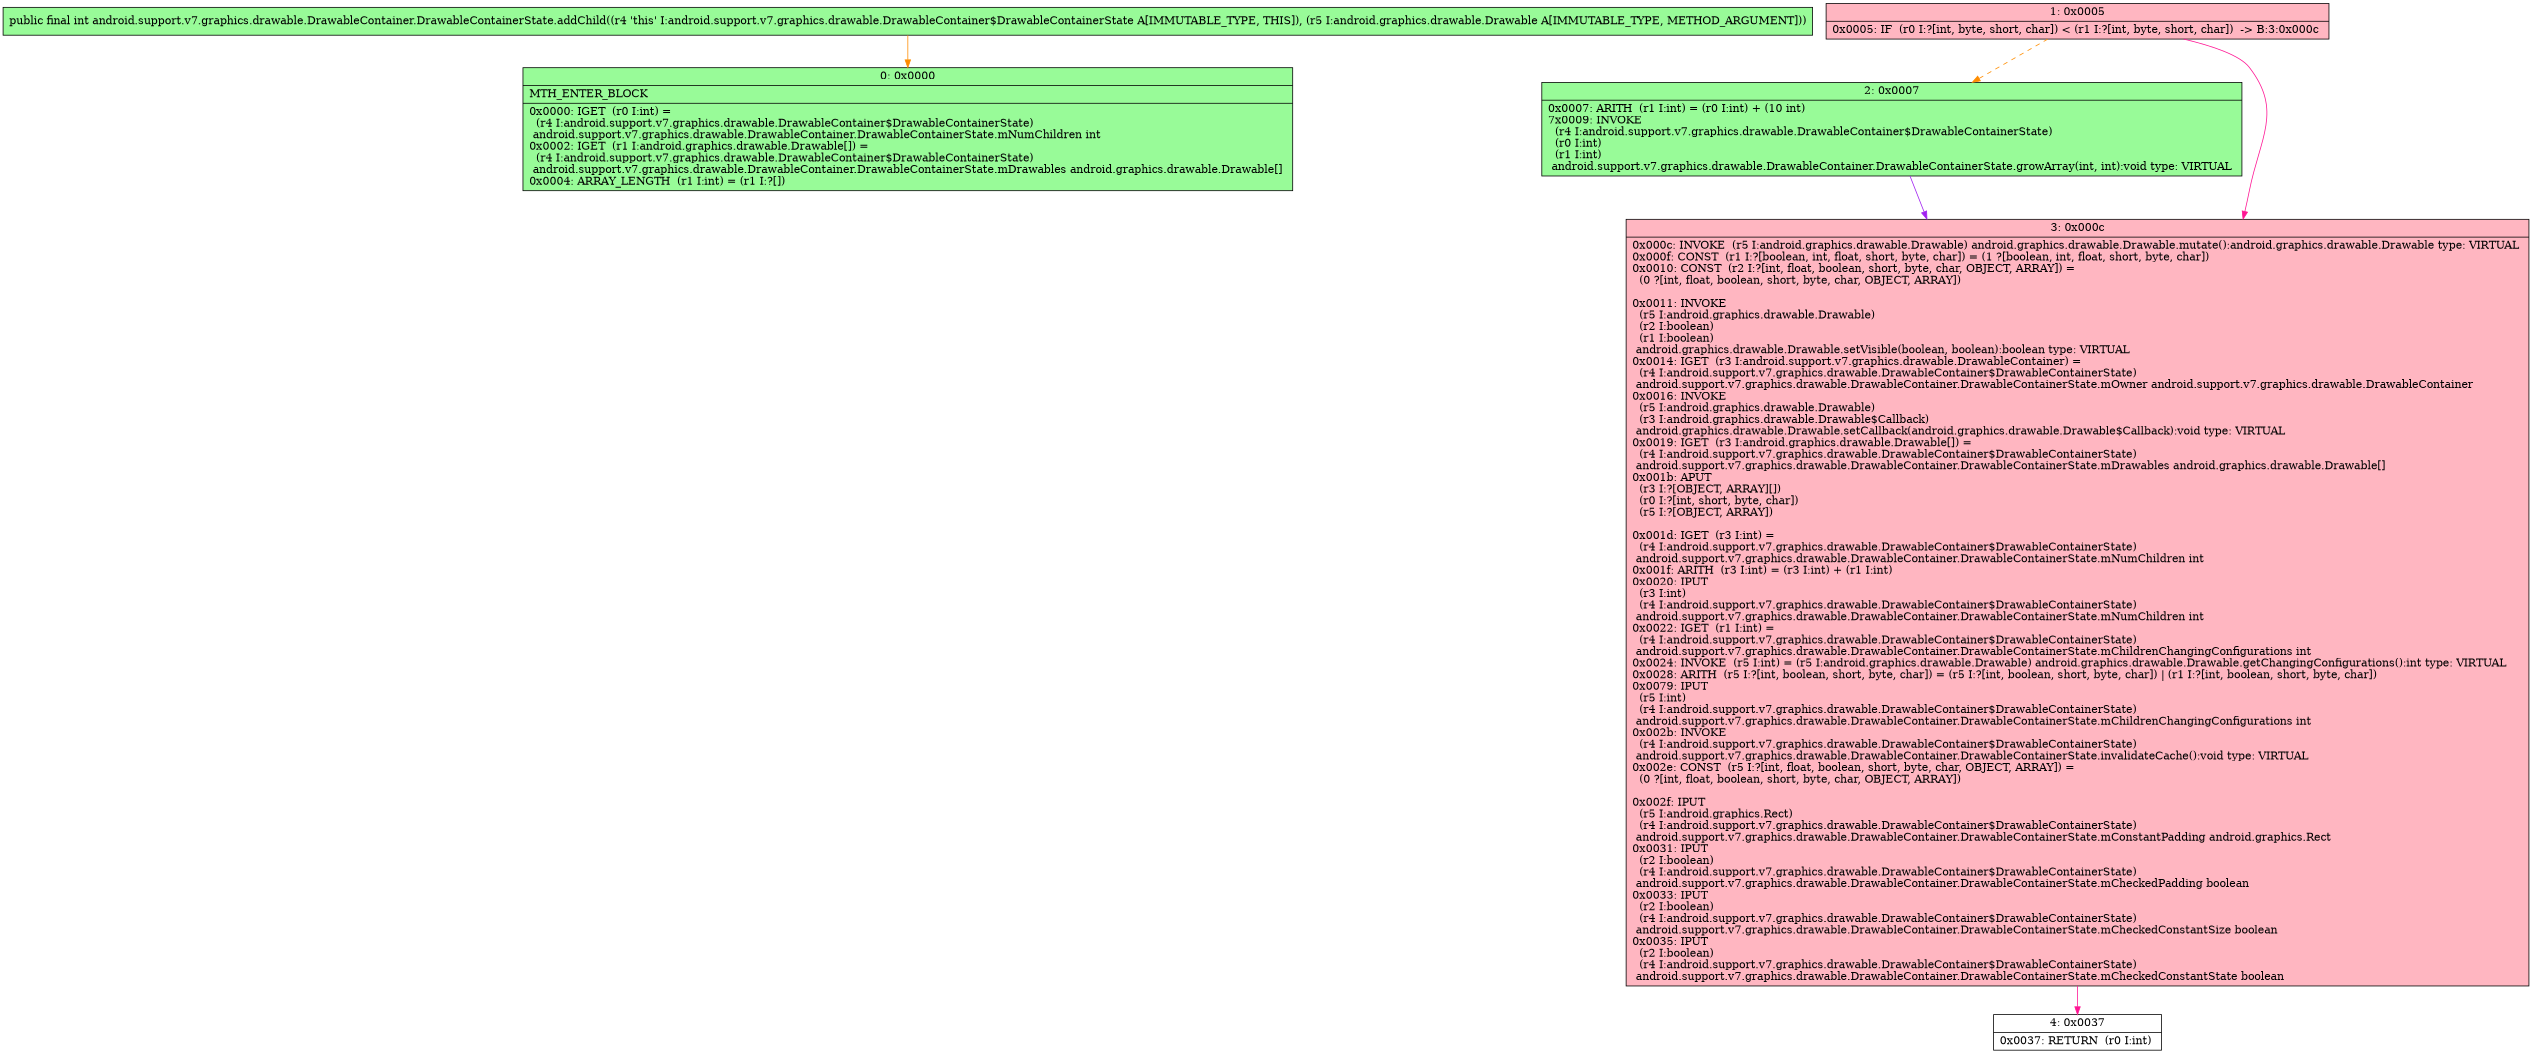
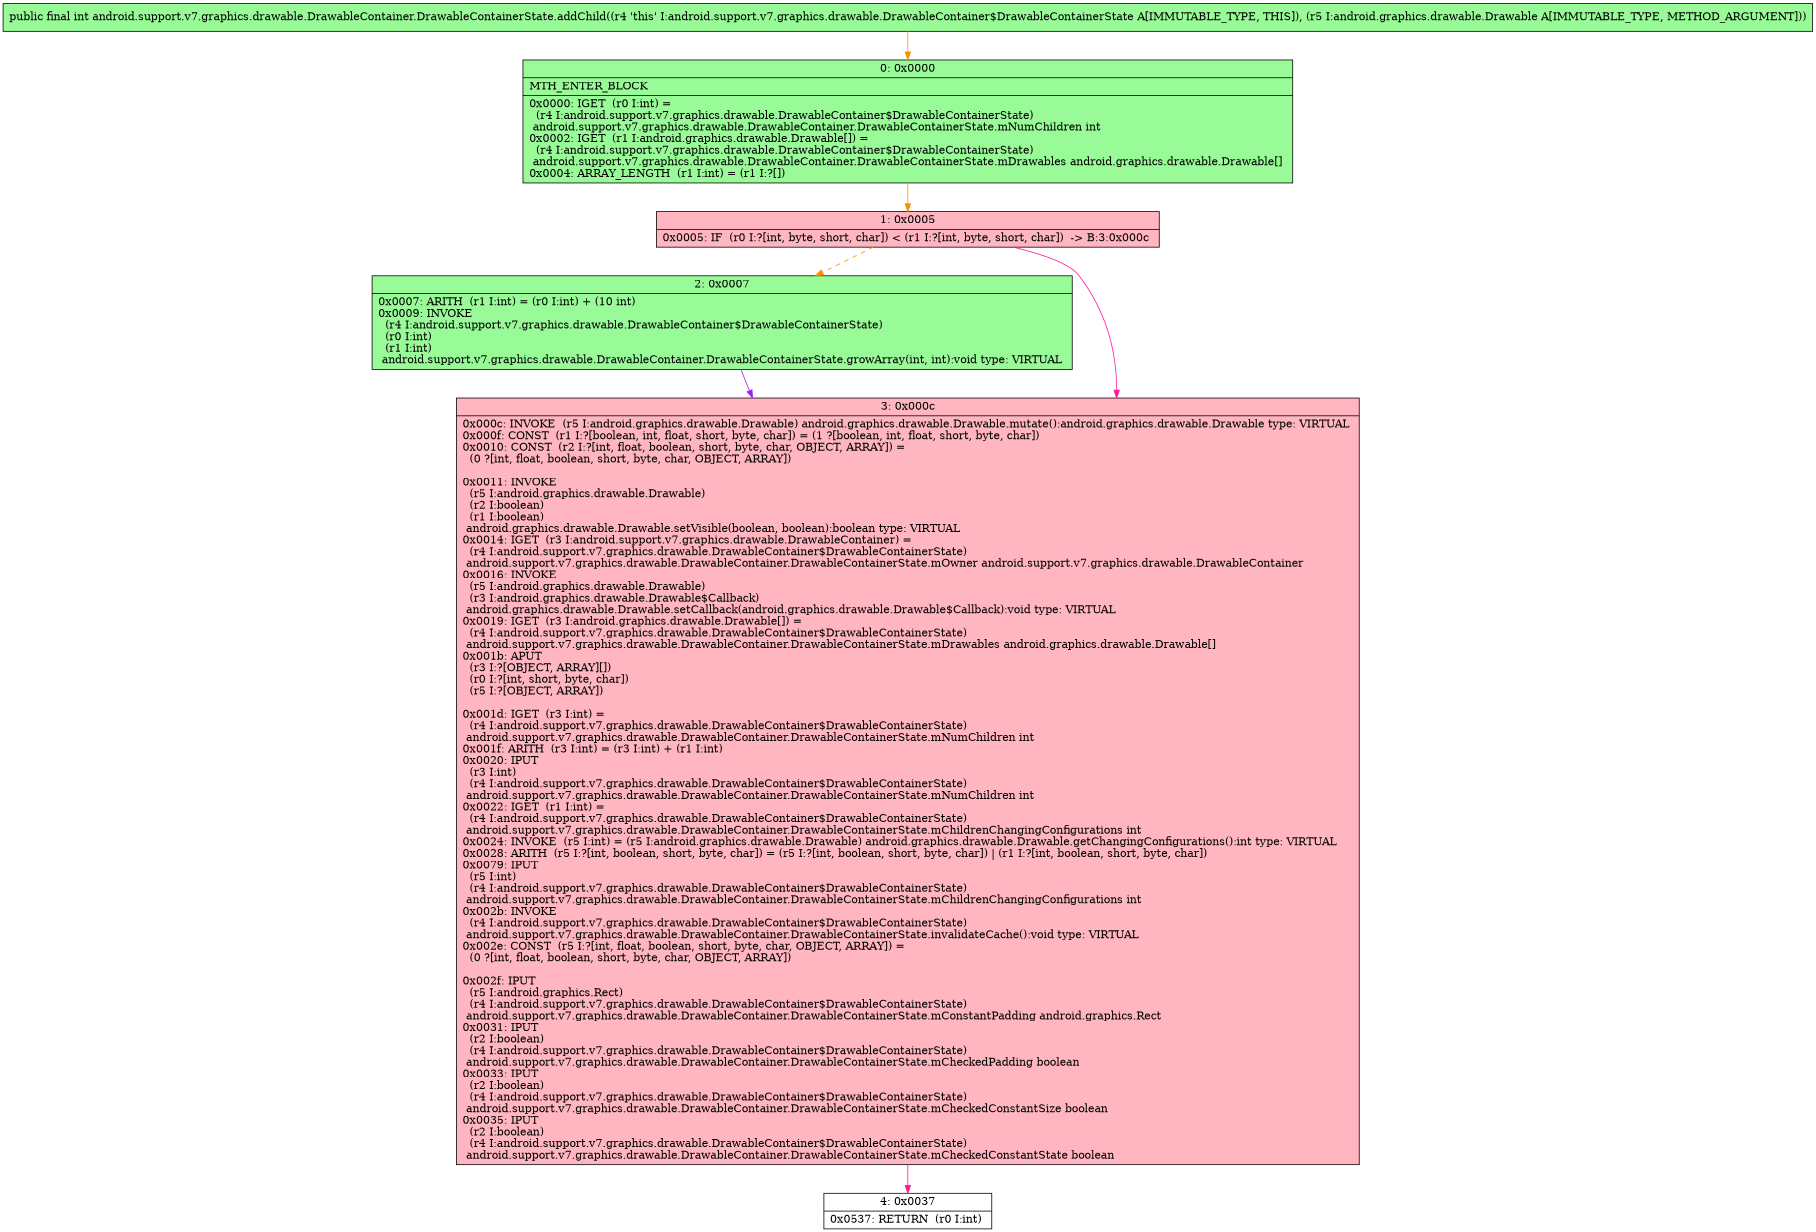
(1599, 120) -> (429, 314)
none -> (908, 193)
(2078, 1041) -> (908, 1220)
